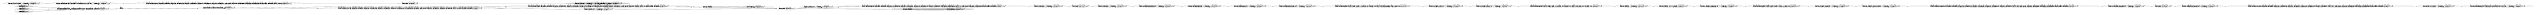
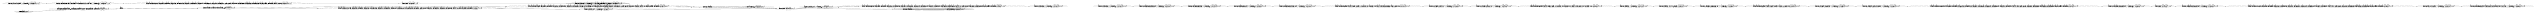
(24, 6) -> none
(1080, 6) -> none
(24, 9) -> none
